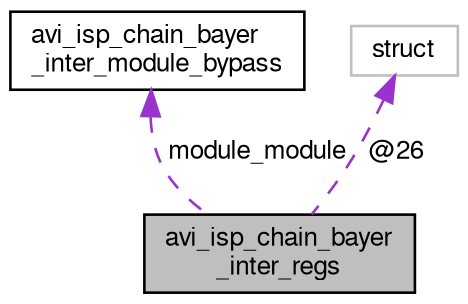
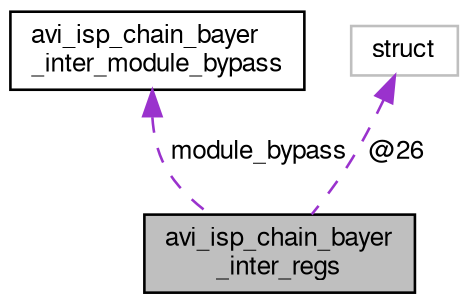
(255, 152) -> (256, 152)
